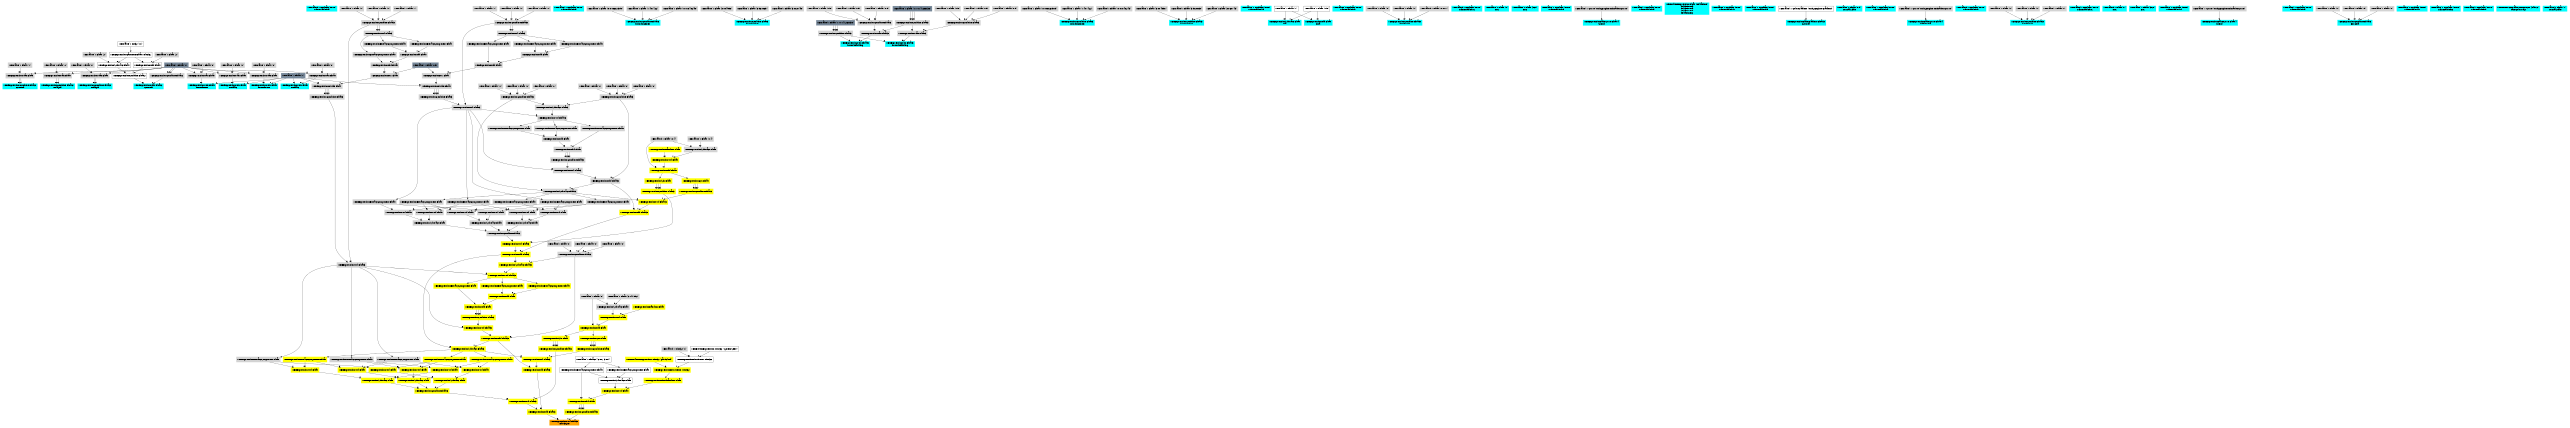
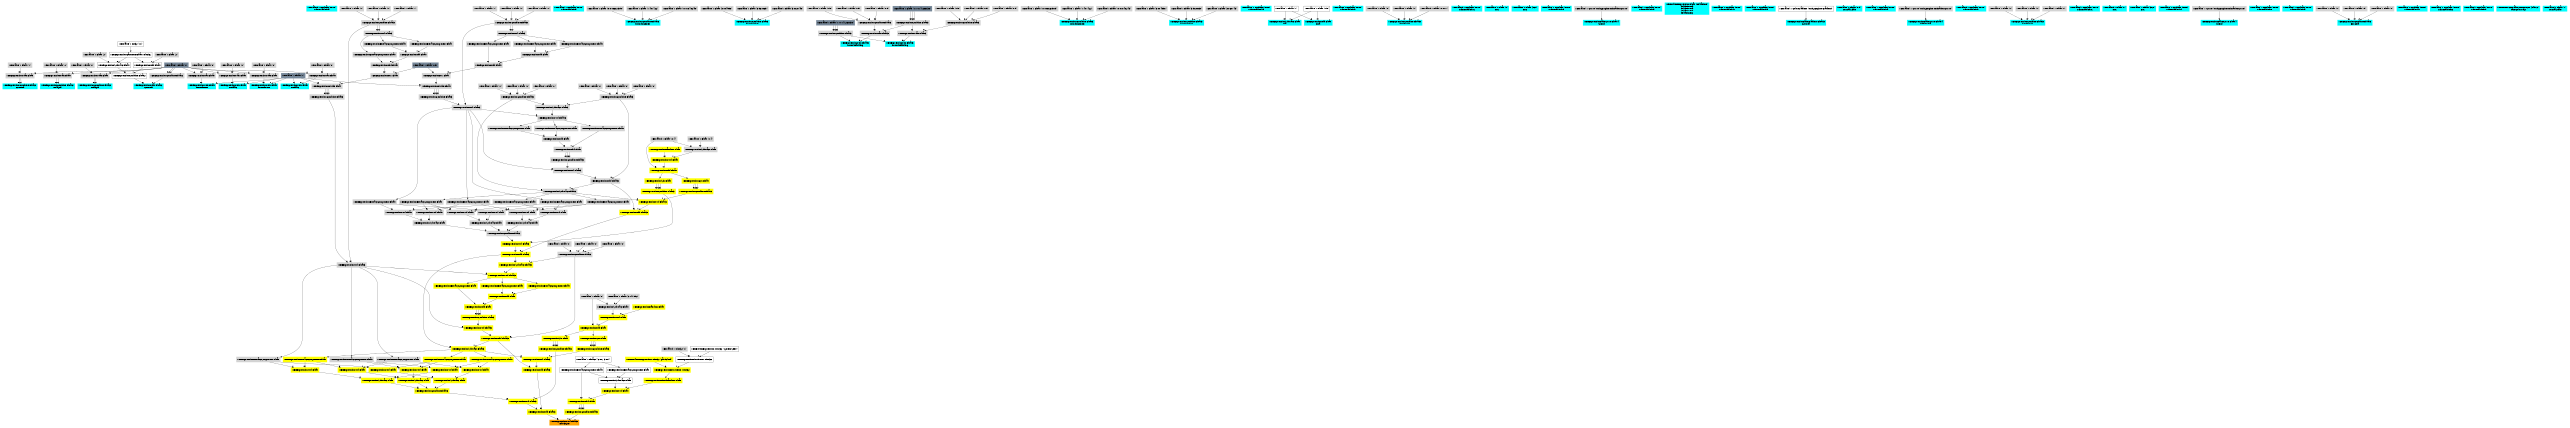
none -> (2264, 9)
